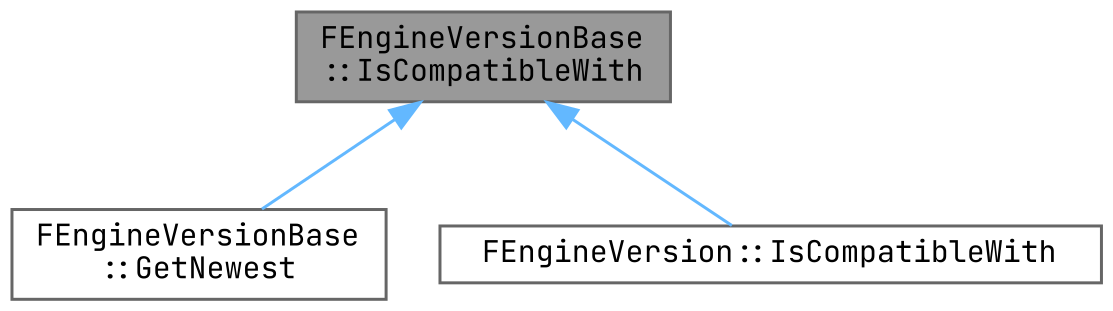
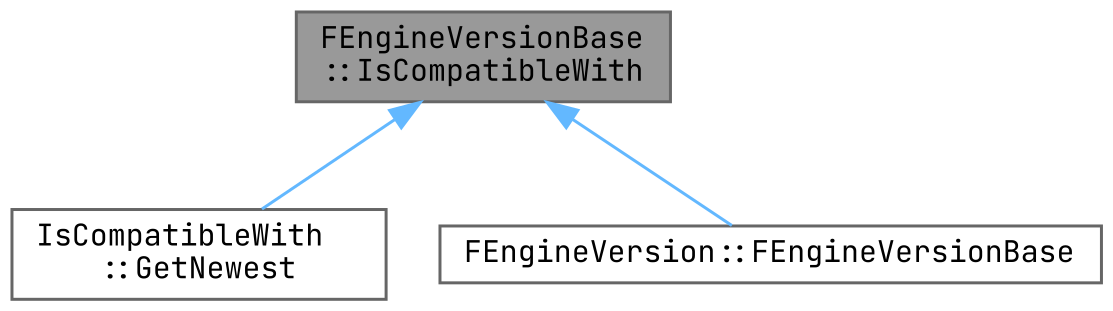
(199, 254) -> (199, 254)
(771, 254) -> (771, 254)
